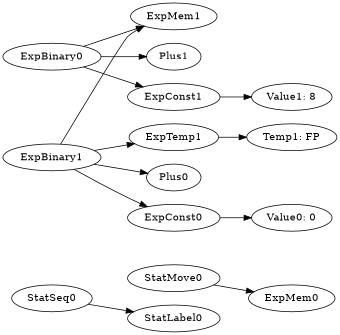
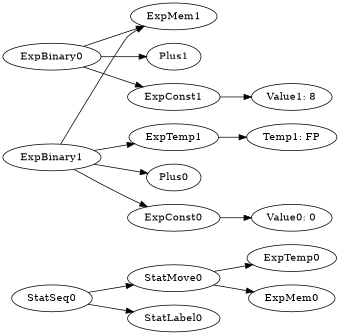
none -> (292, 258)
none -> (107, 289)
